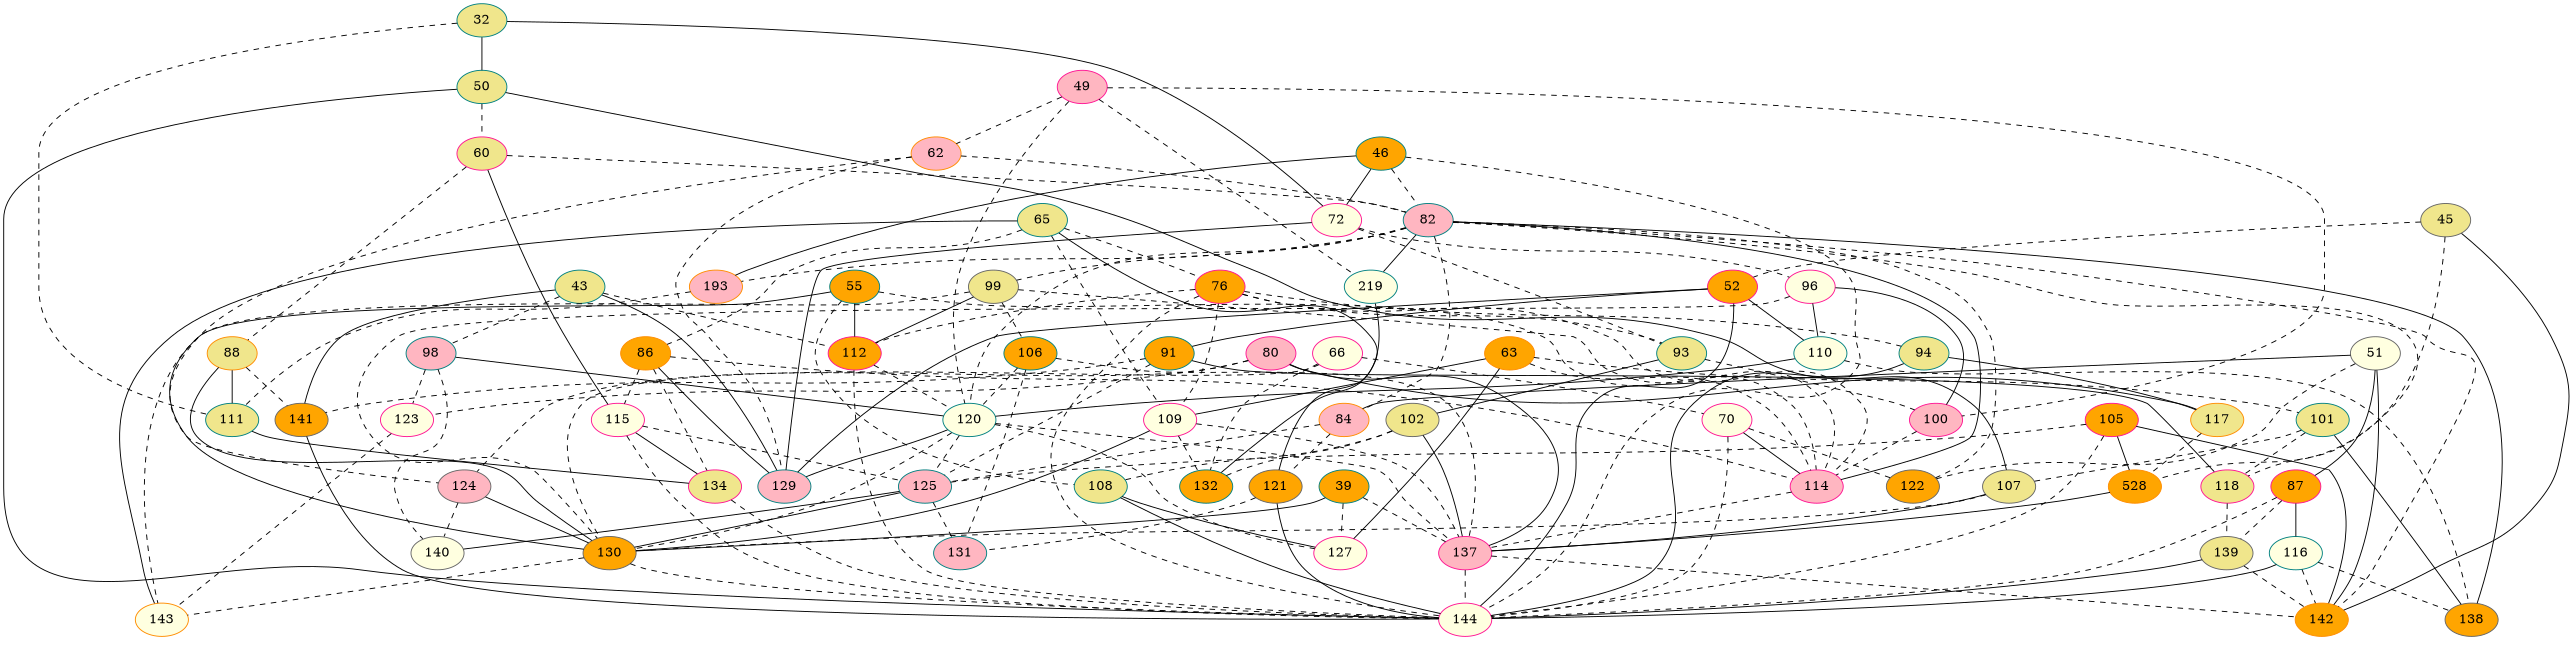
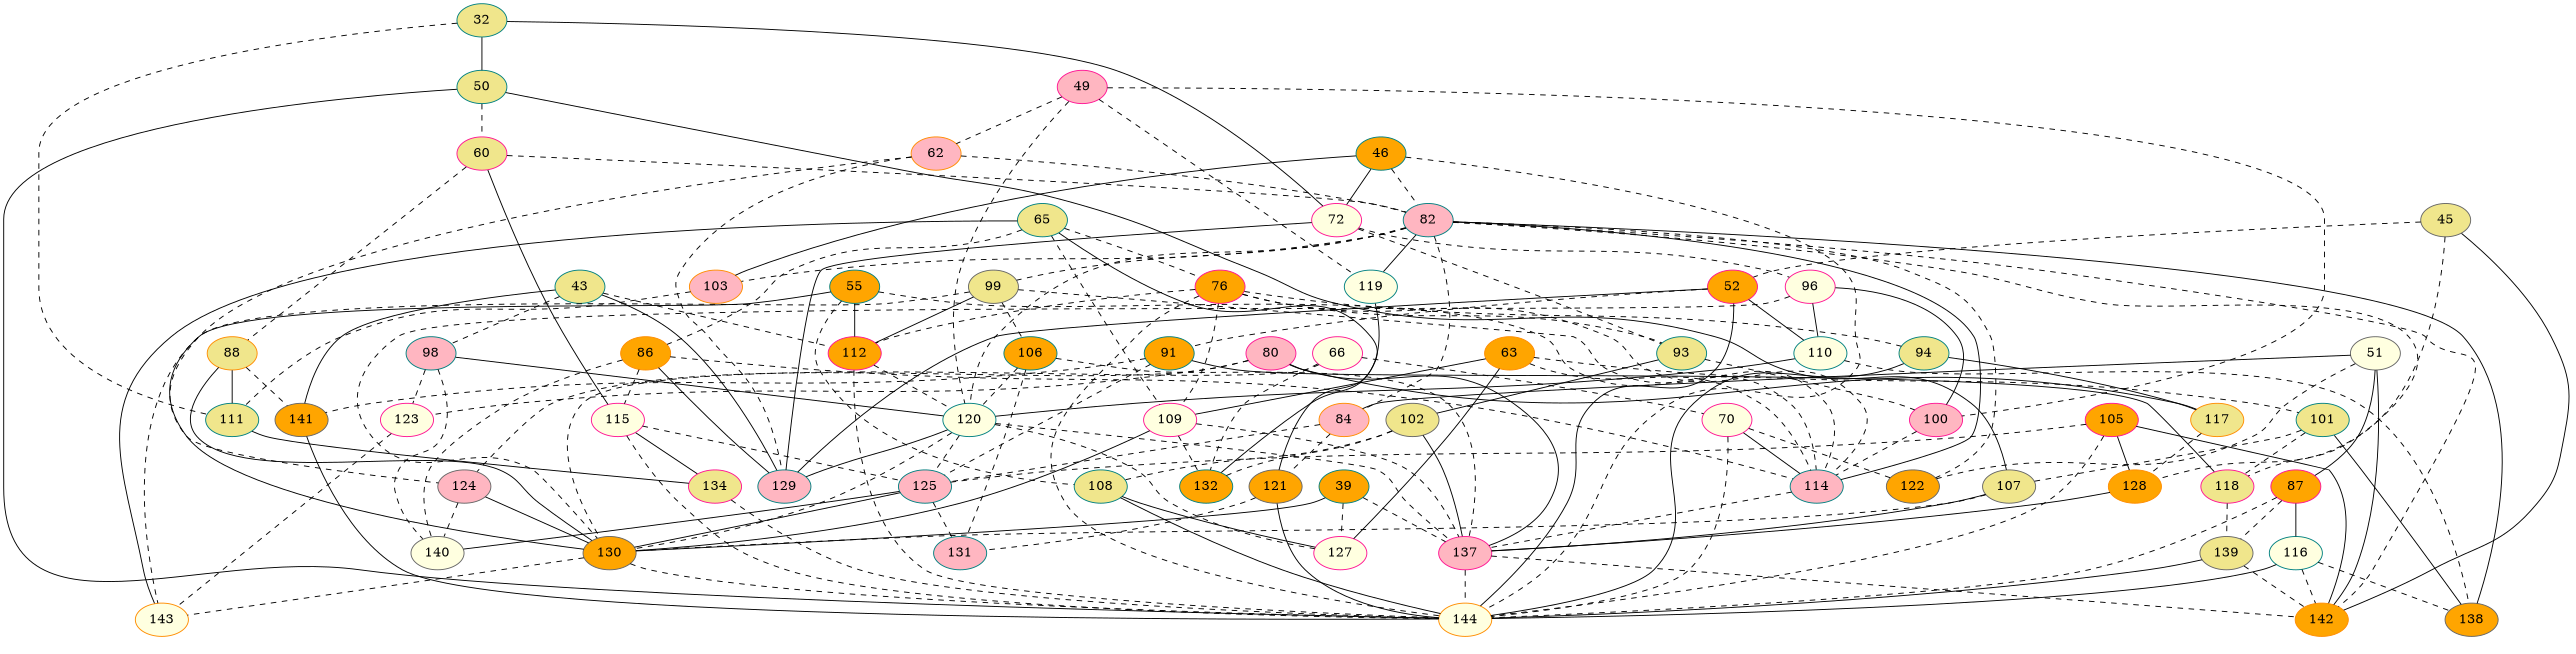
(716, 287) -> (716, 287)
(1371, 287) -> (1371, 287)
(1333, 323) -> (1333, 323)
(680, 420) -> (487, 417)
(1817, 487) -> (1817, 487)
(2135, 487) -> (2135, 487)
(1465, 620) -> (1465, 620)
